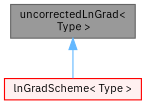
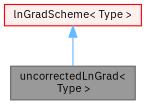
(73, 64) -> (73, 52)
